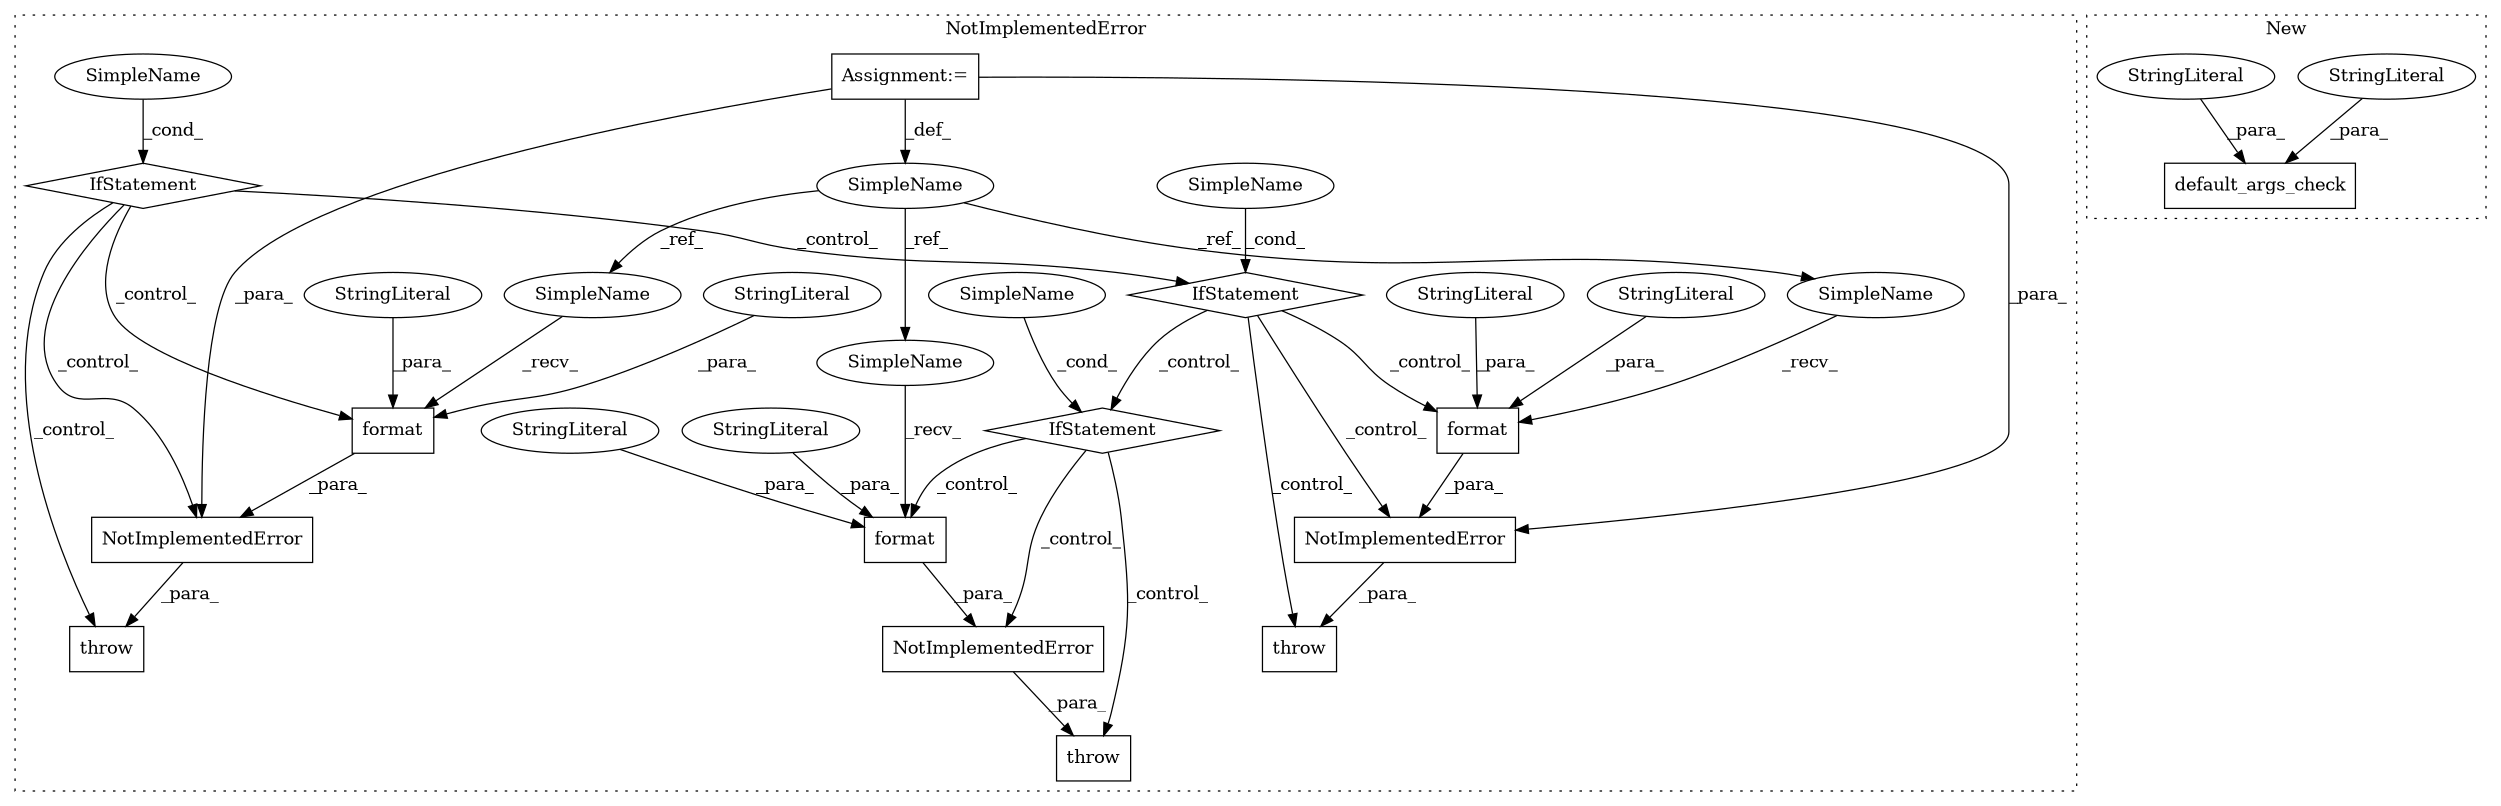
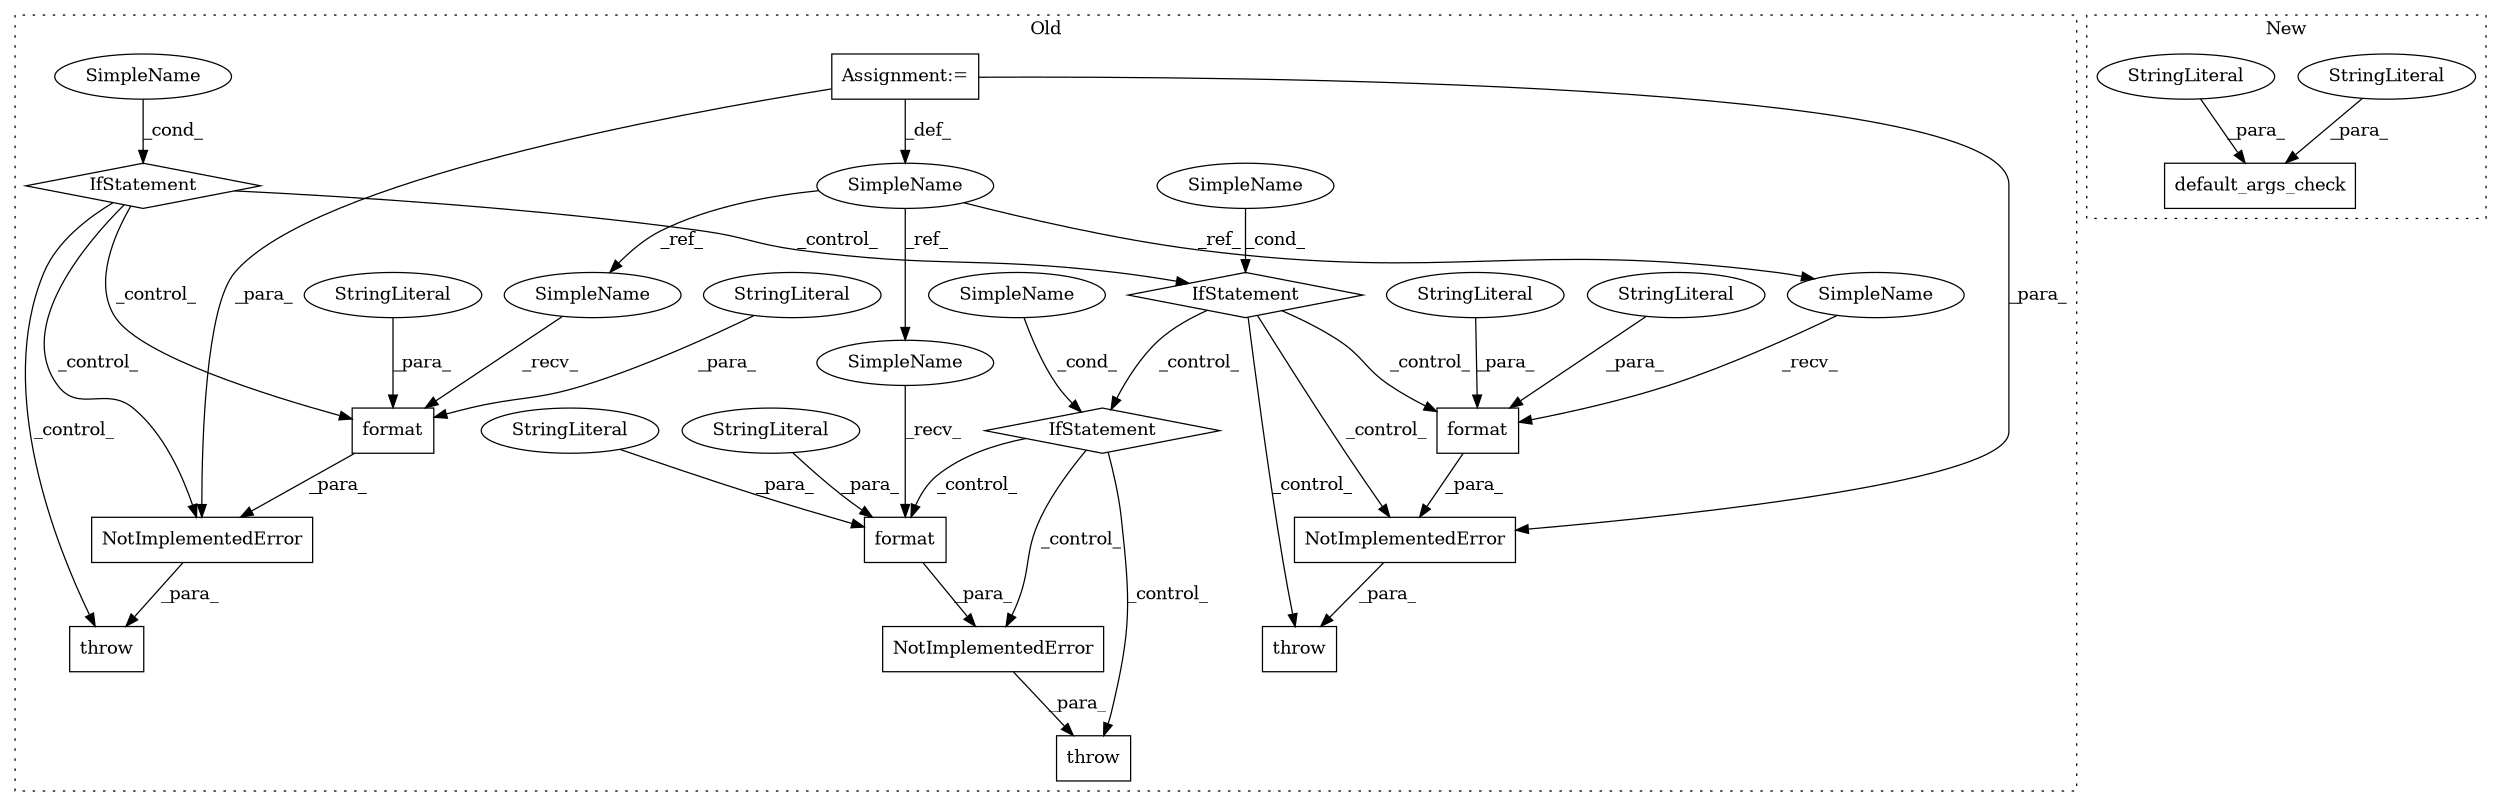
(1046, 30) -> (1046, 30)
